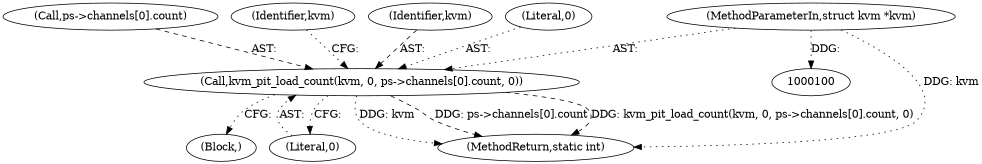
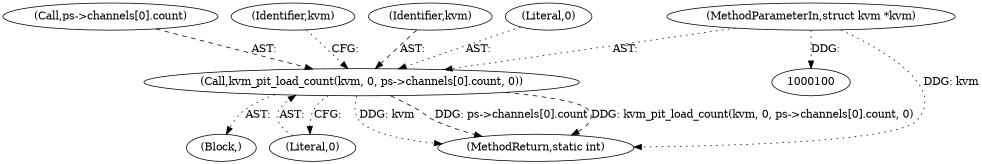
(260, 115) -> (260, 115)
